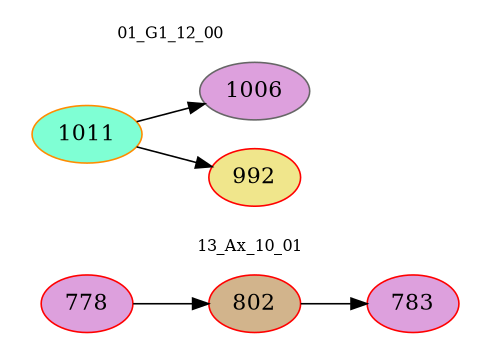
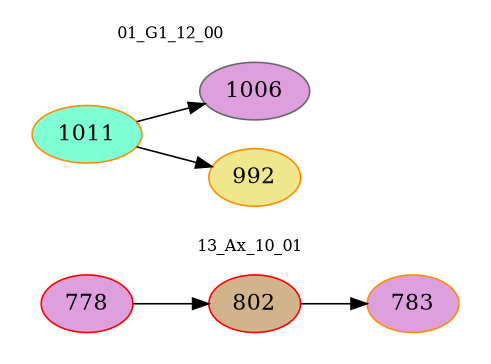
(255, 177) -> (255, 177)
(413, 304) -> (413, 304)
